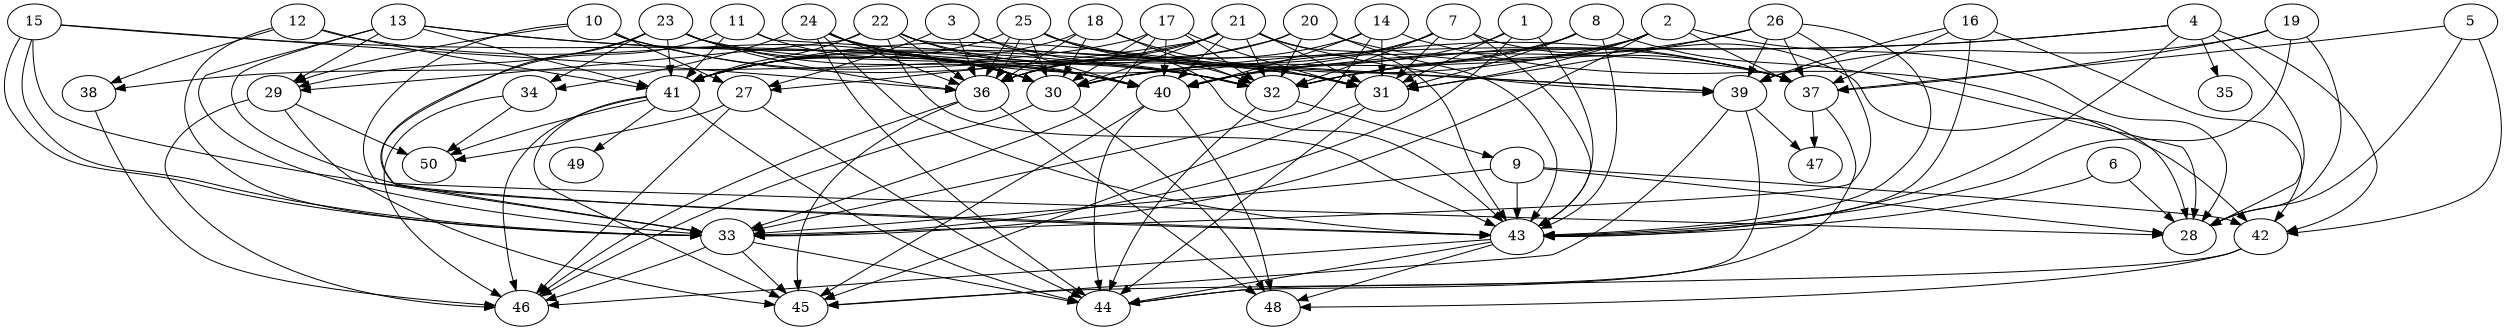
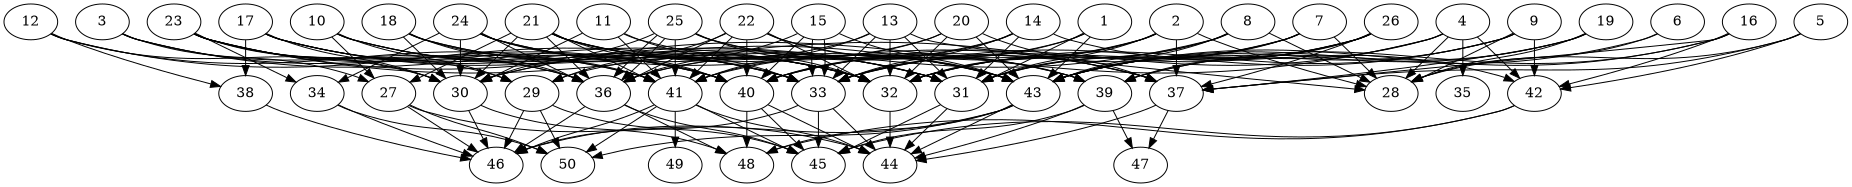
(1262, 63) -> none
(1395, 129) -> (1217, 58)
none -> (808, 135)
(933, 178) -> (634, 58)
